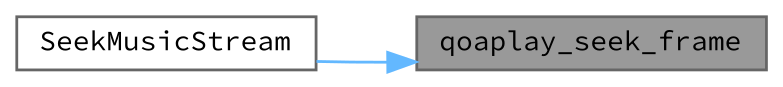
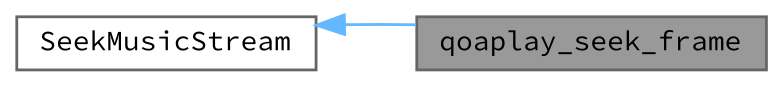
(352, 62) -> (380, 24)
